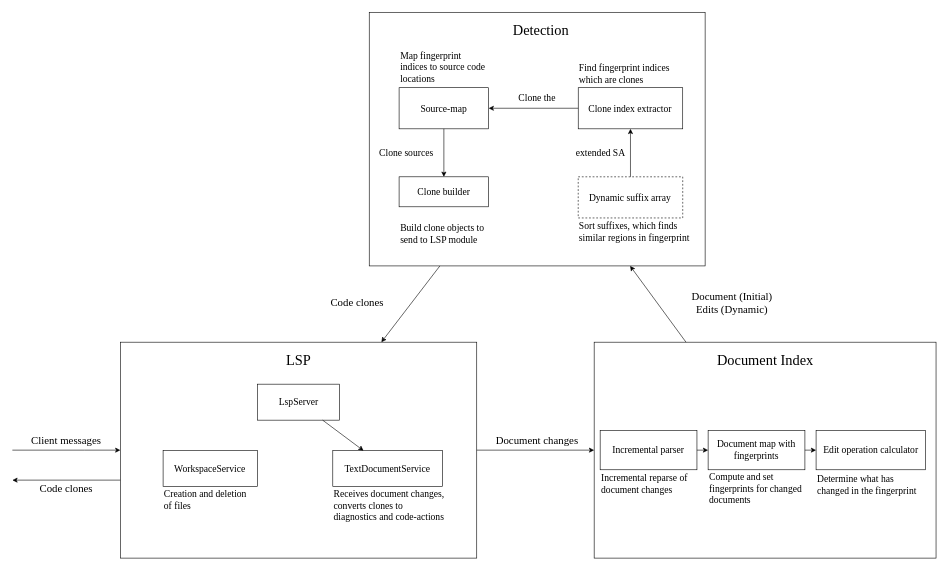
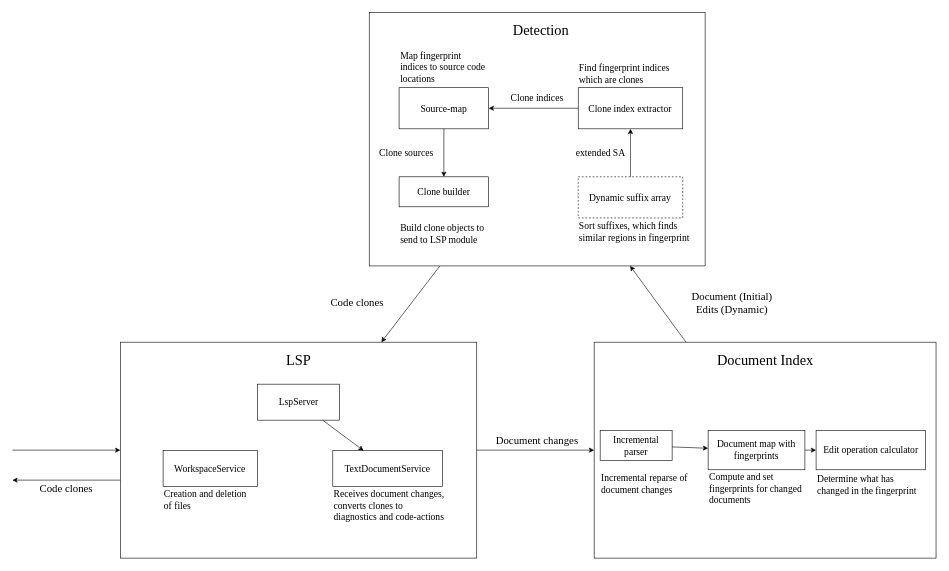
(537, 98) -> (537, 98)
(66, 441) -> none
(649, 450) -> (636, 446)
